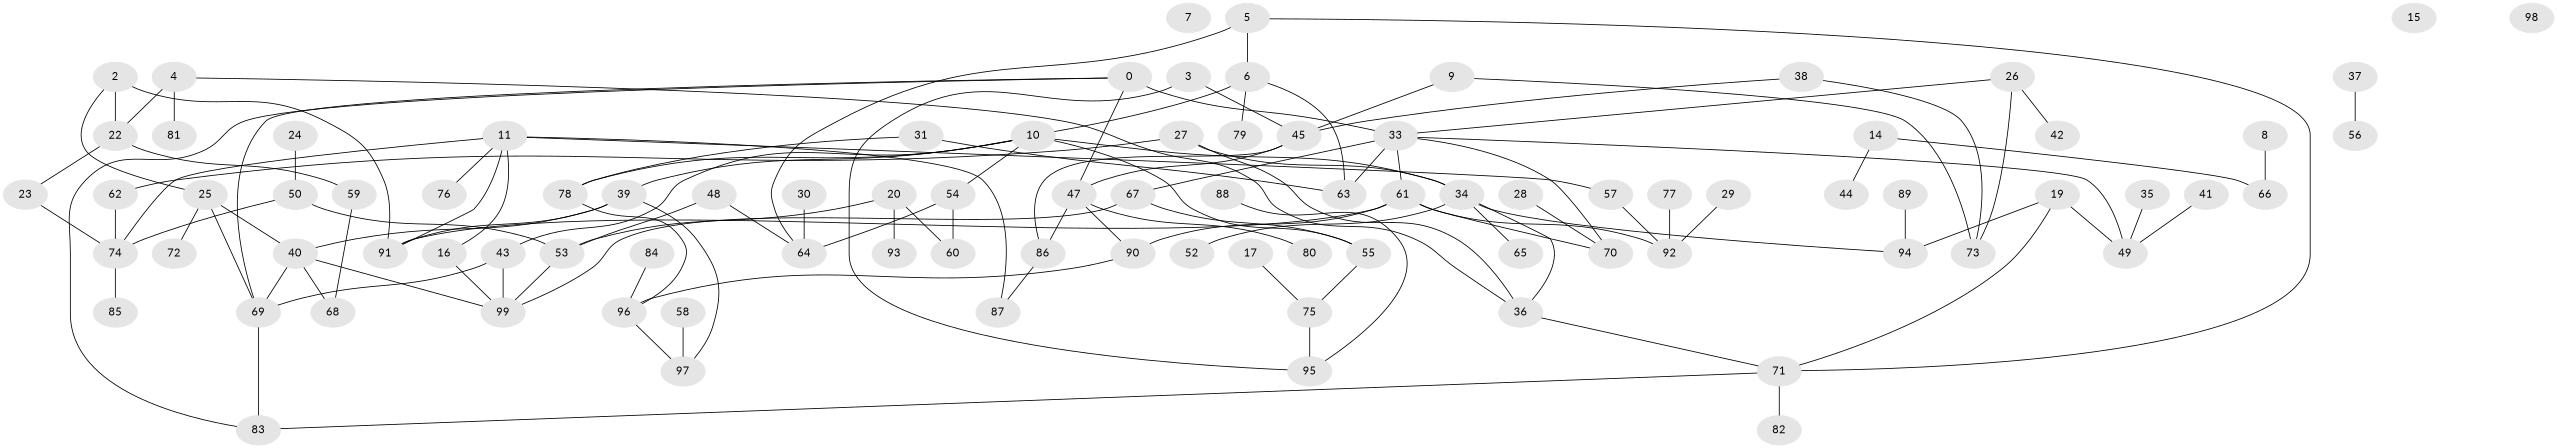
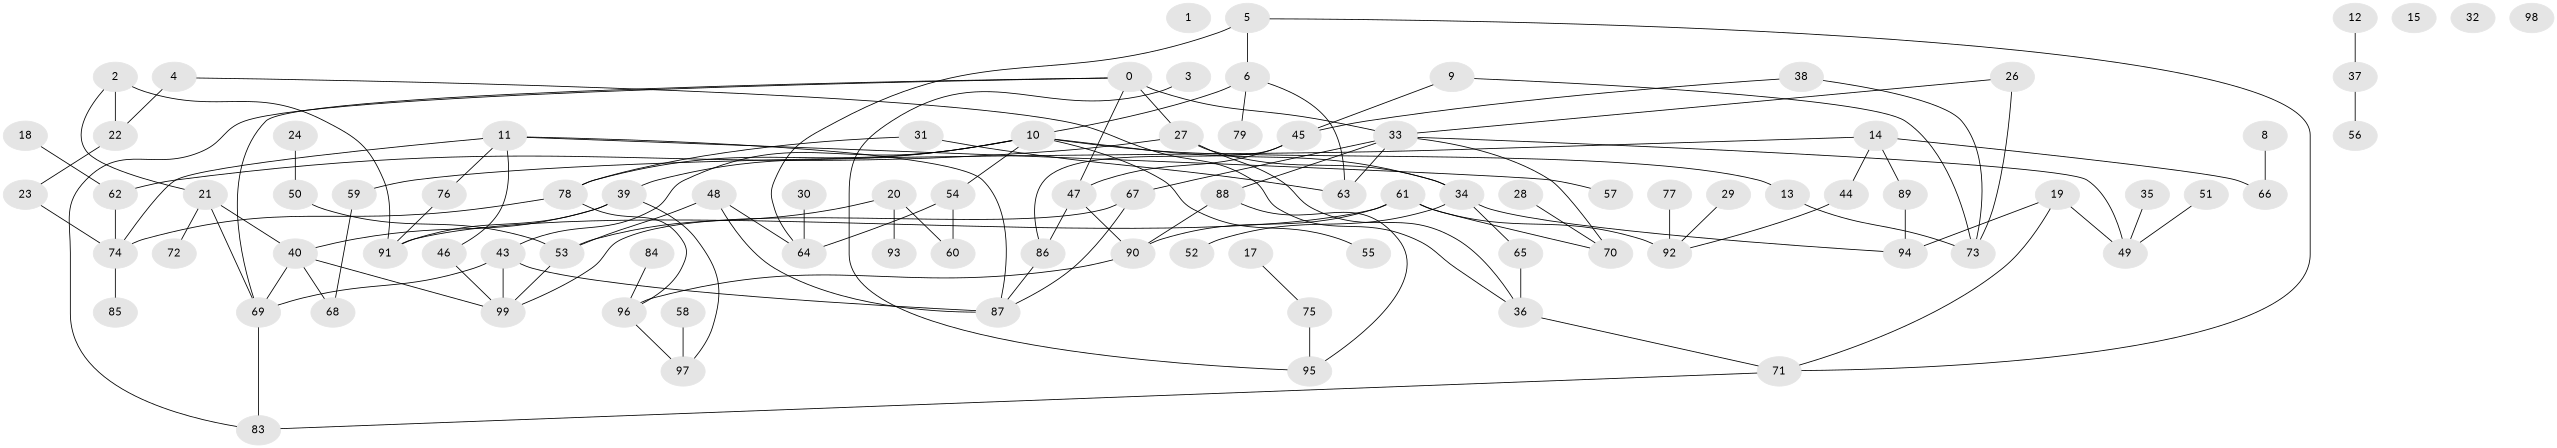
(1189, 18) -> (1189, 18)
none -> (2355, 18)
none -> (2473, 18)
(1238, 103) -> none
none -> (1154, 105)
none -> (25, 136)
(174, 136) -> none
(2057, 136) -> none
(219, 164) -> (1410, 151)
(1399, 165) -> (1289, 172)
none -> (1891, 165)
(205, 195) -> (205, 195)
none -> (1787, 195)
(2206, 195) -> (2206, 195)
(468, 213) -> (415, 224)
(203, 220) -> (327, 216)
none -> (1181, 222)
(1251, 223) -> (1080, 262)
(1640, 224) -> (1760, 228)
(1532, 229) -> (1521, 283)
(444, 254) -> (444, 254)
(1310, 254) -> none
(1339, 283) -> none
none -> (833, 293)
none -> (747, 296)
(1779, 430) -> none
